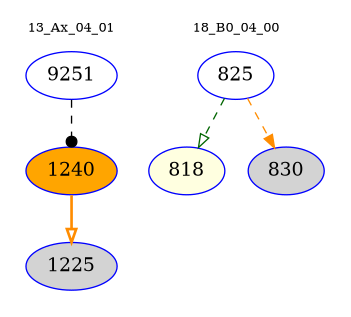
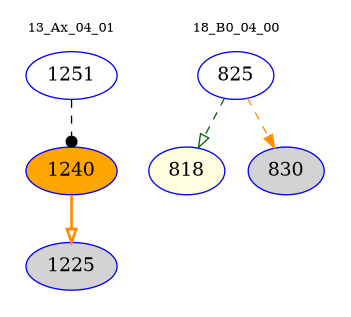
(72, 76) -> (72, 76)
